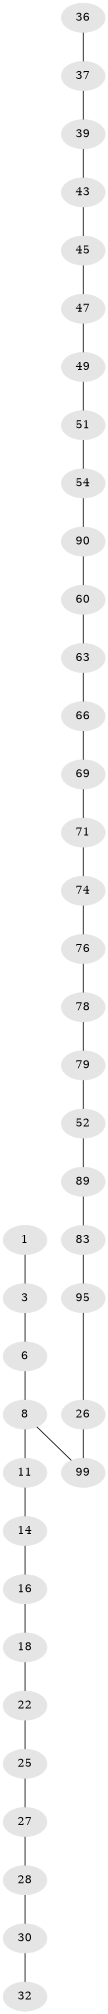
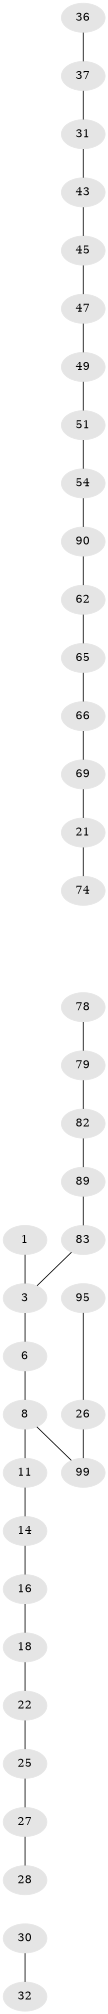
(83, 134) -> (83, 134)
(83, 600) -> (83, 600)
(83, 658) -> (83, 658)
(83, 833) -> (83, 833)
(83, 949) -> none
(83, 1124) -> (83, 1124)
(83, 1269) -> (54, 1269)
(25, 1909) -> none
